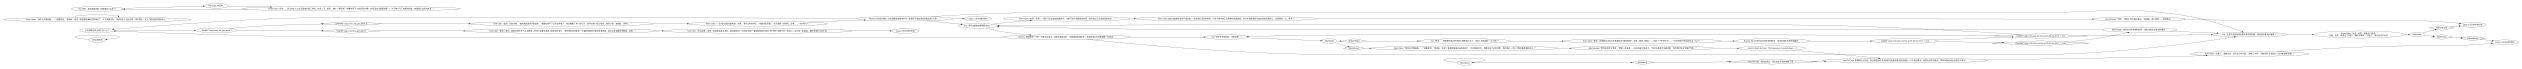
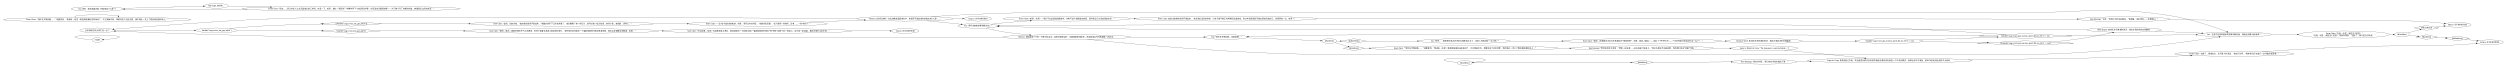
(97, 40) -> (97, 40)
(1772, 62) -> (1765, 62)
